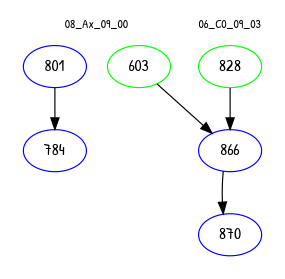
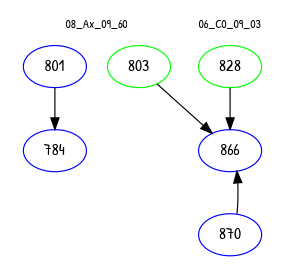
(97, 25) -> (97, 25)
(139, 67) -> (139, 67)
(222, 187) -> (238, 199)
